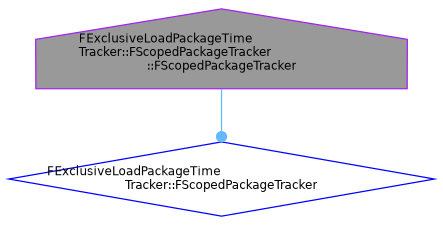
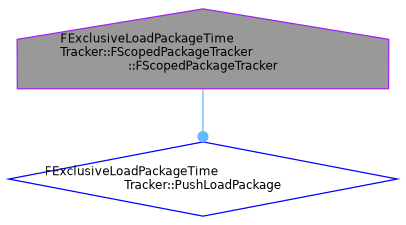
(222, 179) -> (203, 179)
